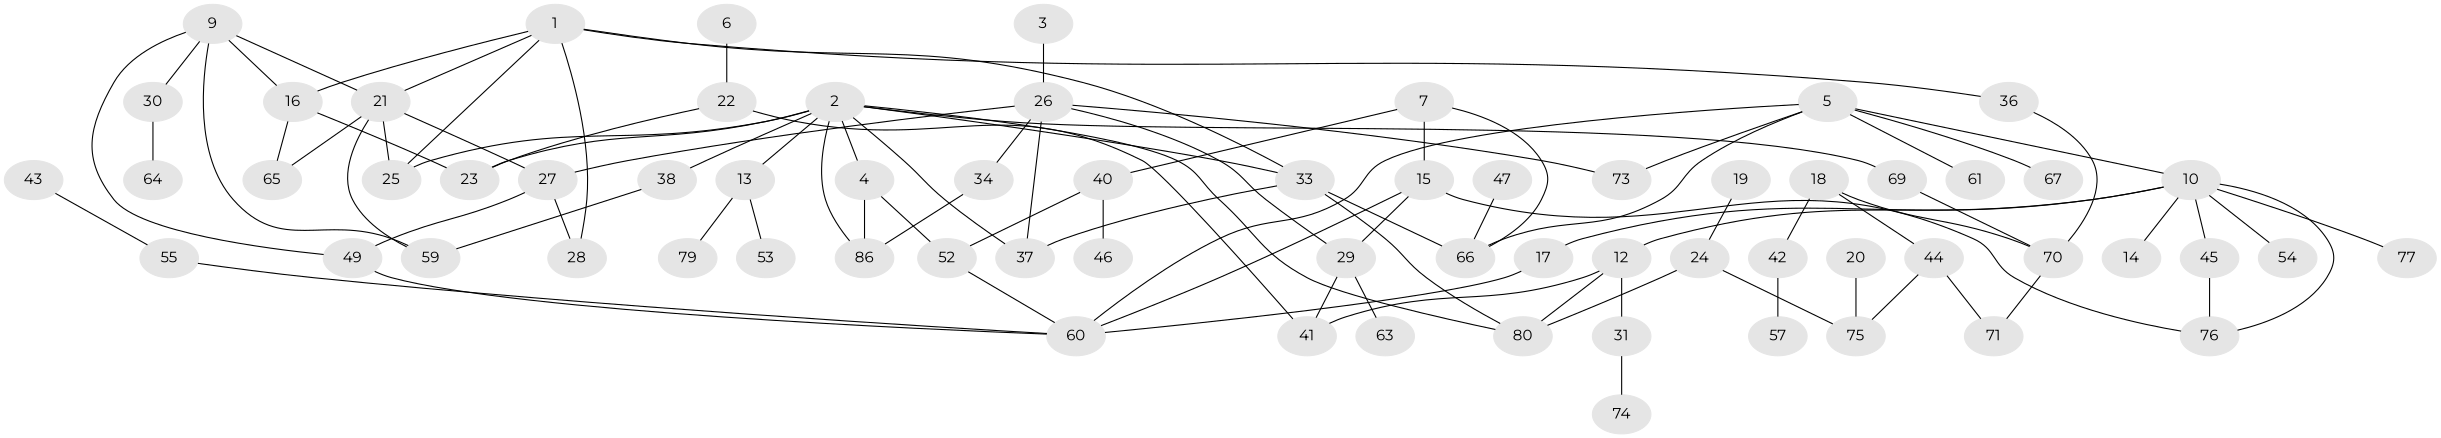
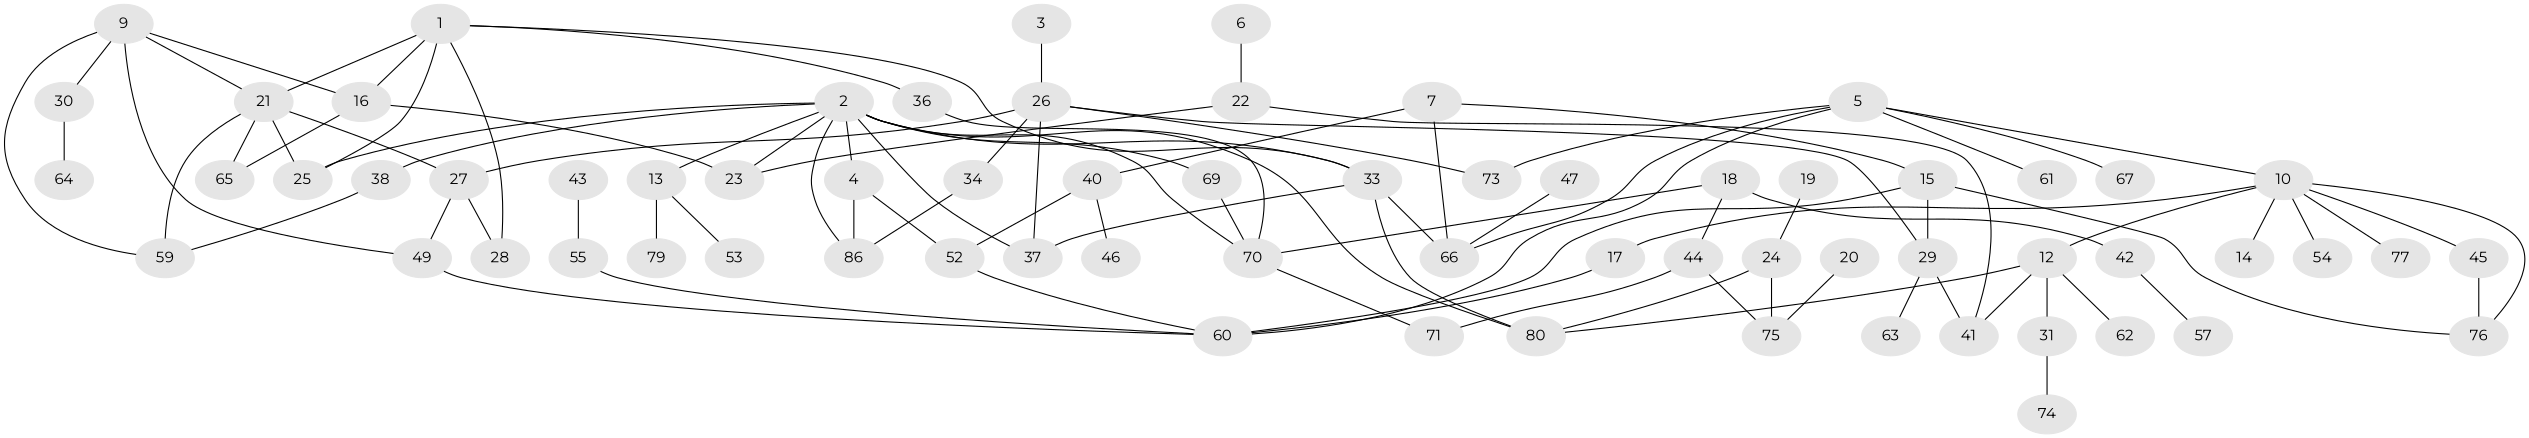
none -> (1132, 161)
none -> (2125, 336)
